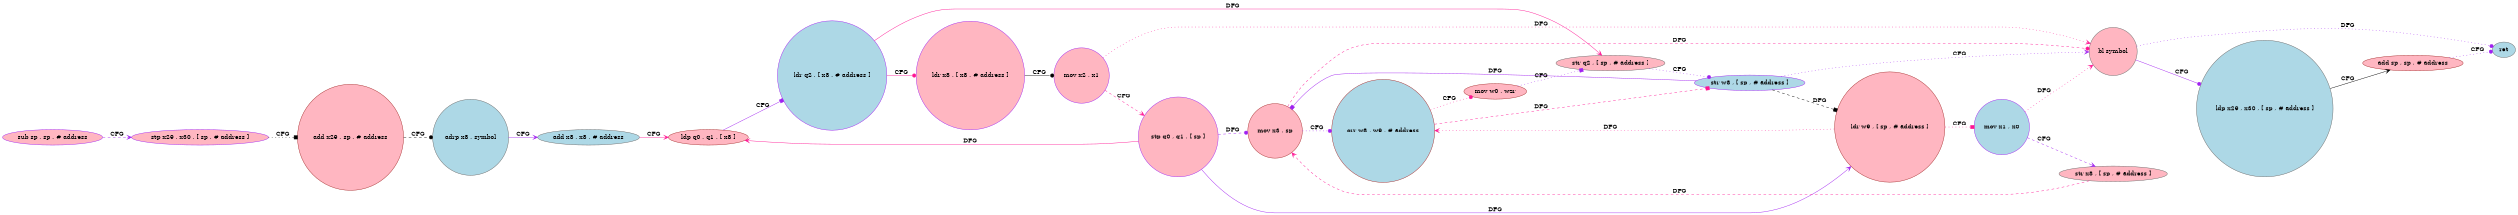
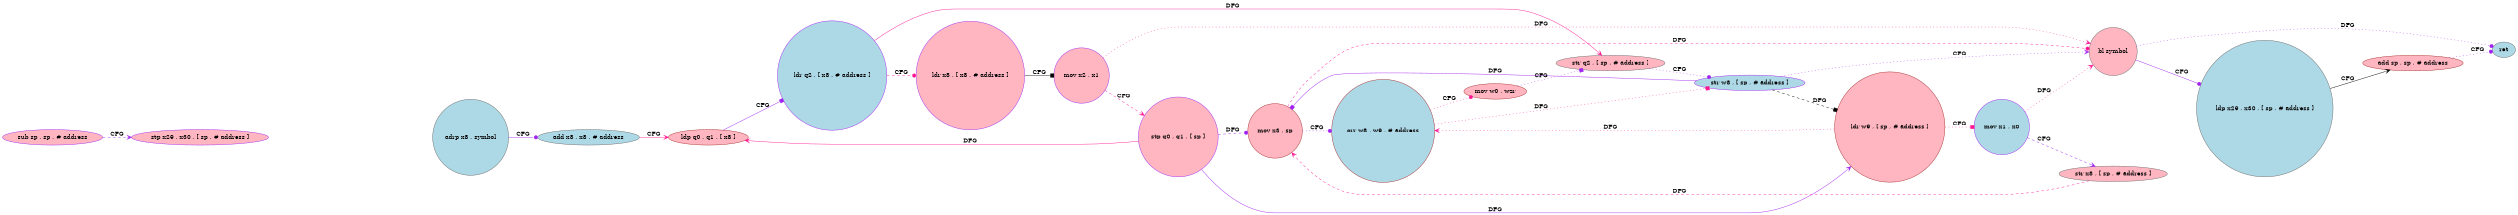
(900, 76) -> (900, 76)
(1037, 76) -> (1037, 76)
(1570, 106) -> (1570, 106)
(351, 137) -> none
(521, 137) -> (521, 137)
